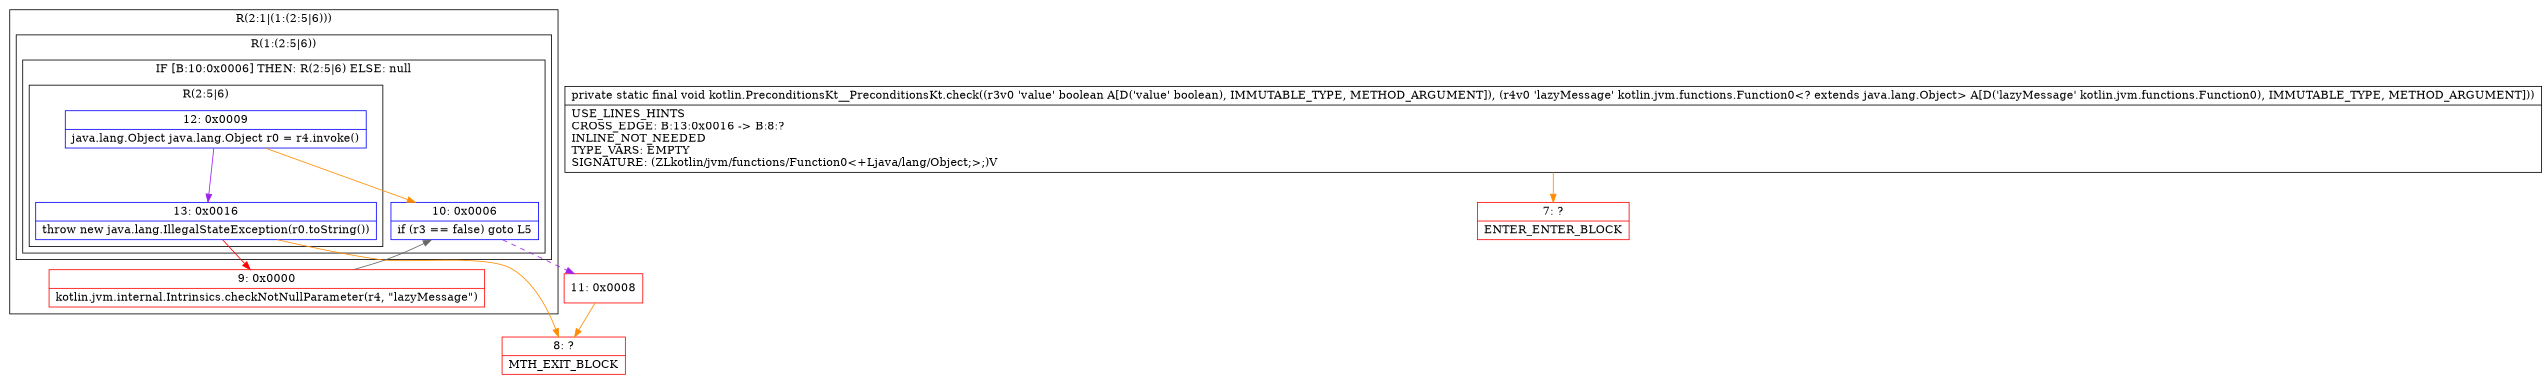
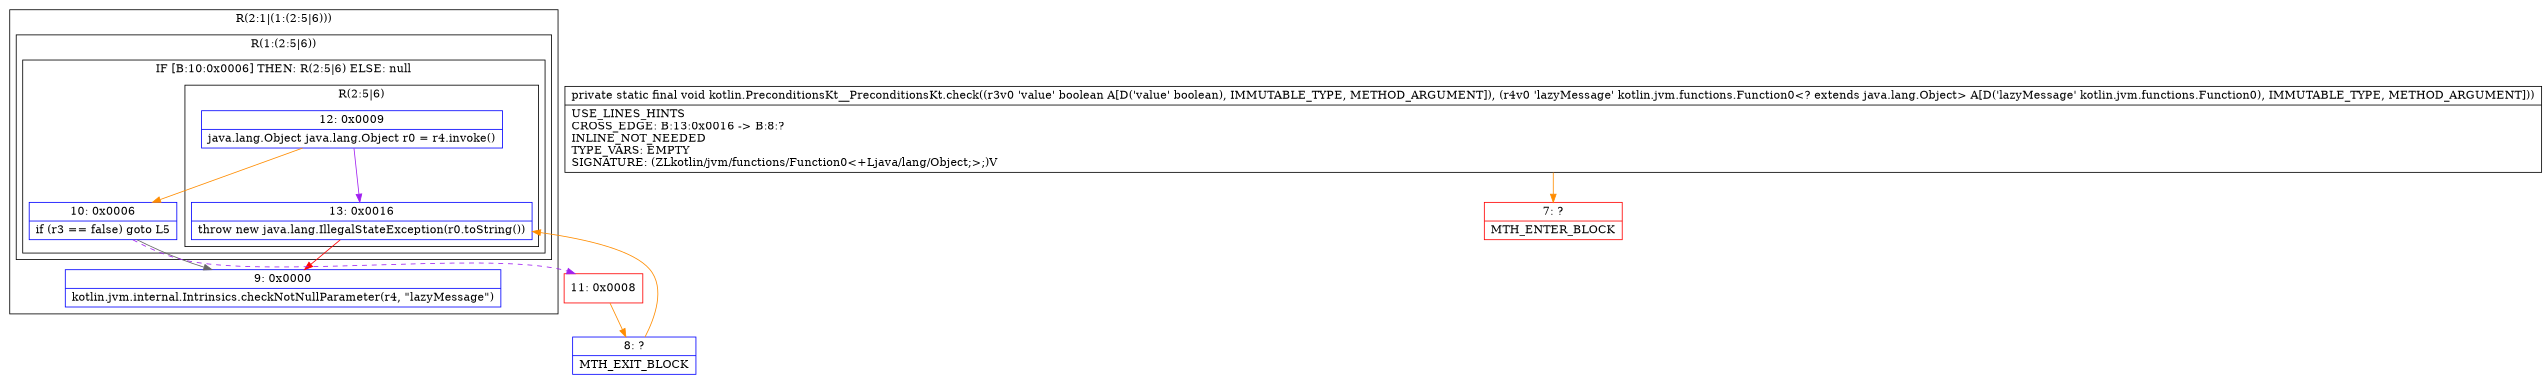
(1553, 230) -> (1553, 230)
(389, 258) -> (170, 255)
(502, 265) -> (632, 256)
(267, 288) -> (283, 288)
(564, 356) -> (634, 356)
